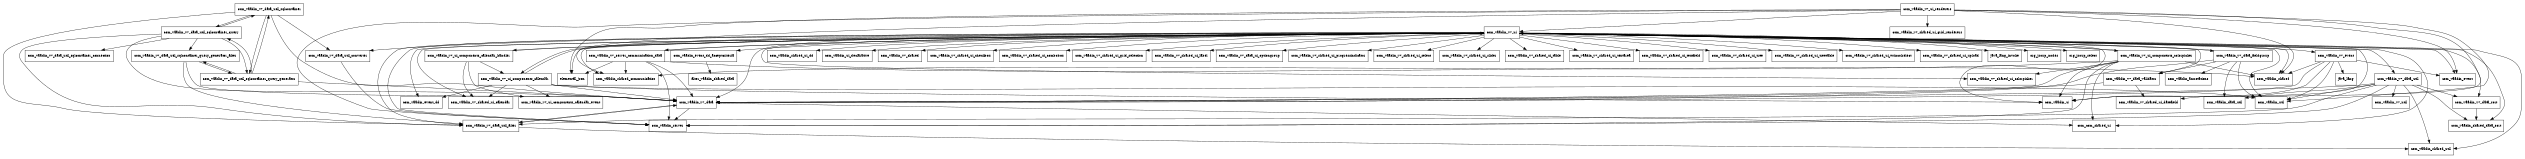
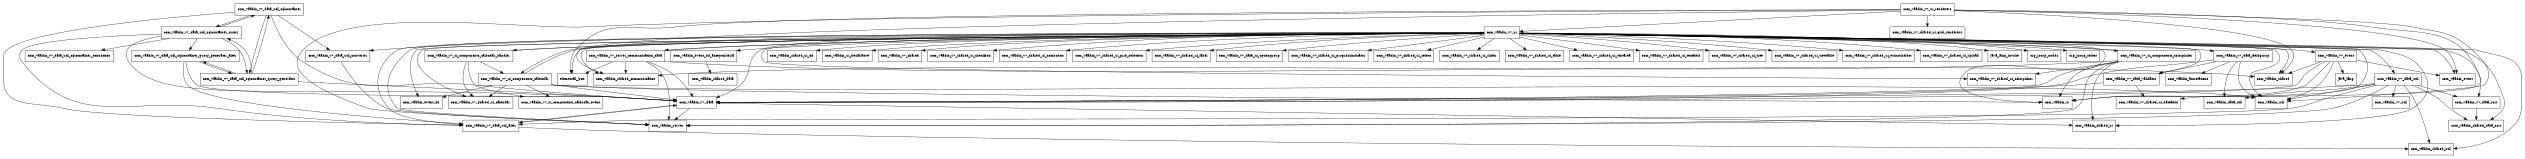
(1868, 40) -> none
(2220, 69) -> none
(713, 79) -> (713, 79)
(2094, 126) -> (2094, 126)
